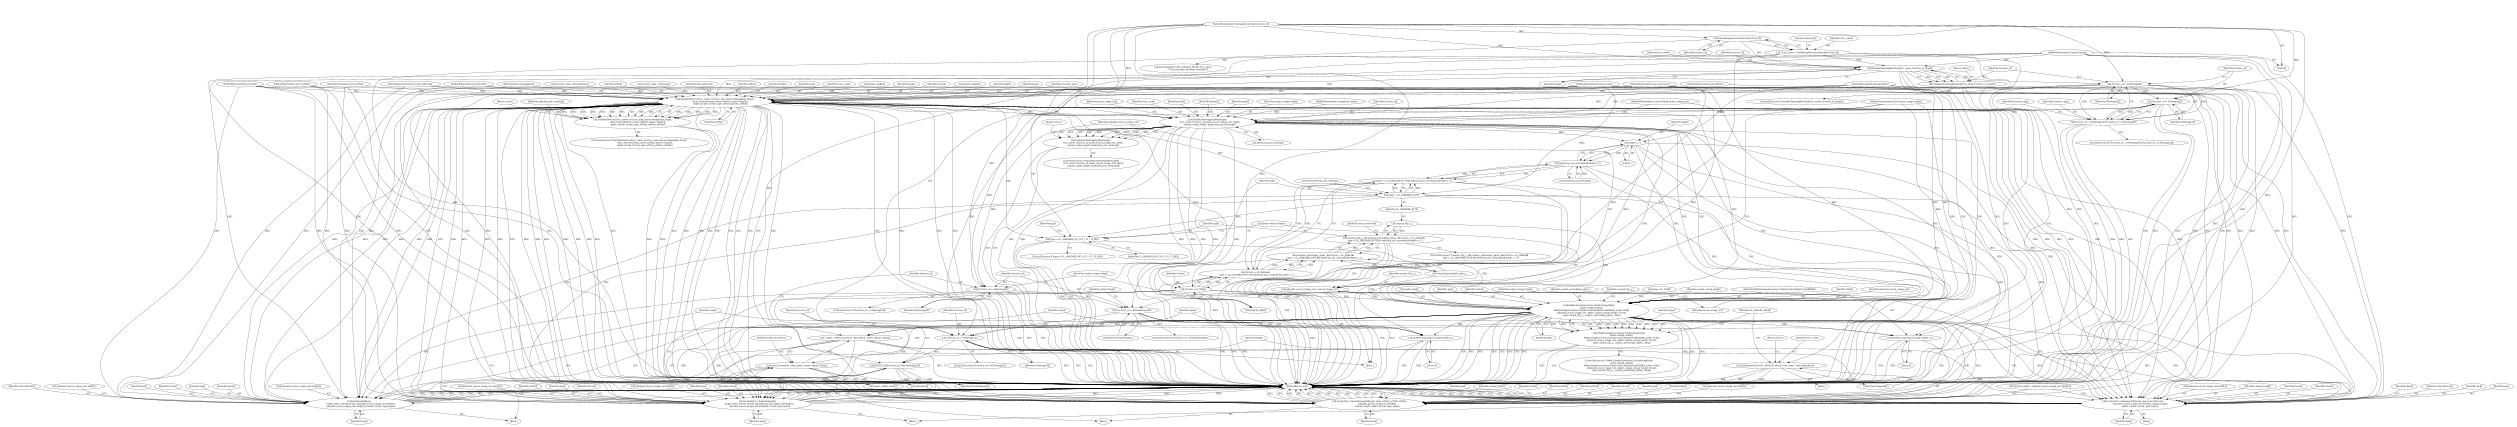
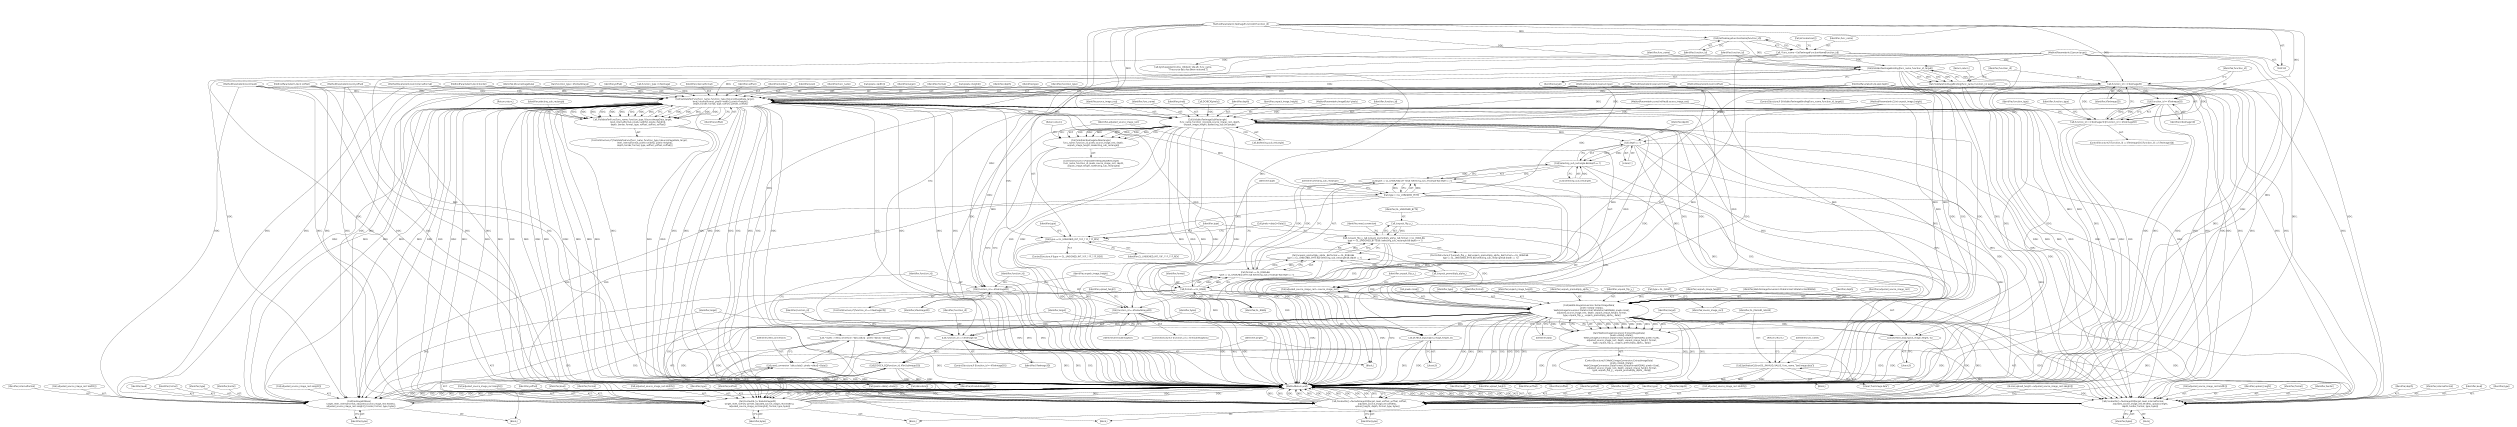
(1402, 201) -> none
(2040, 386) -> (2040, 386)
